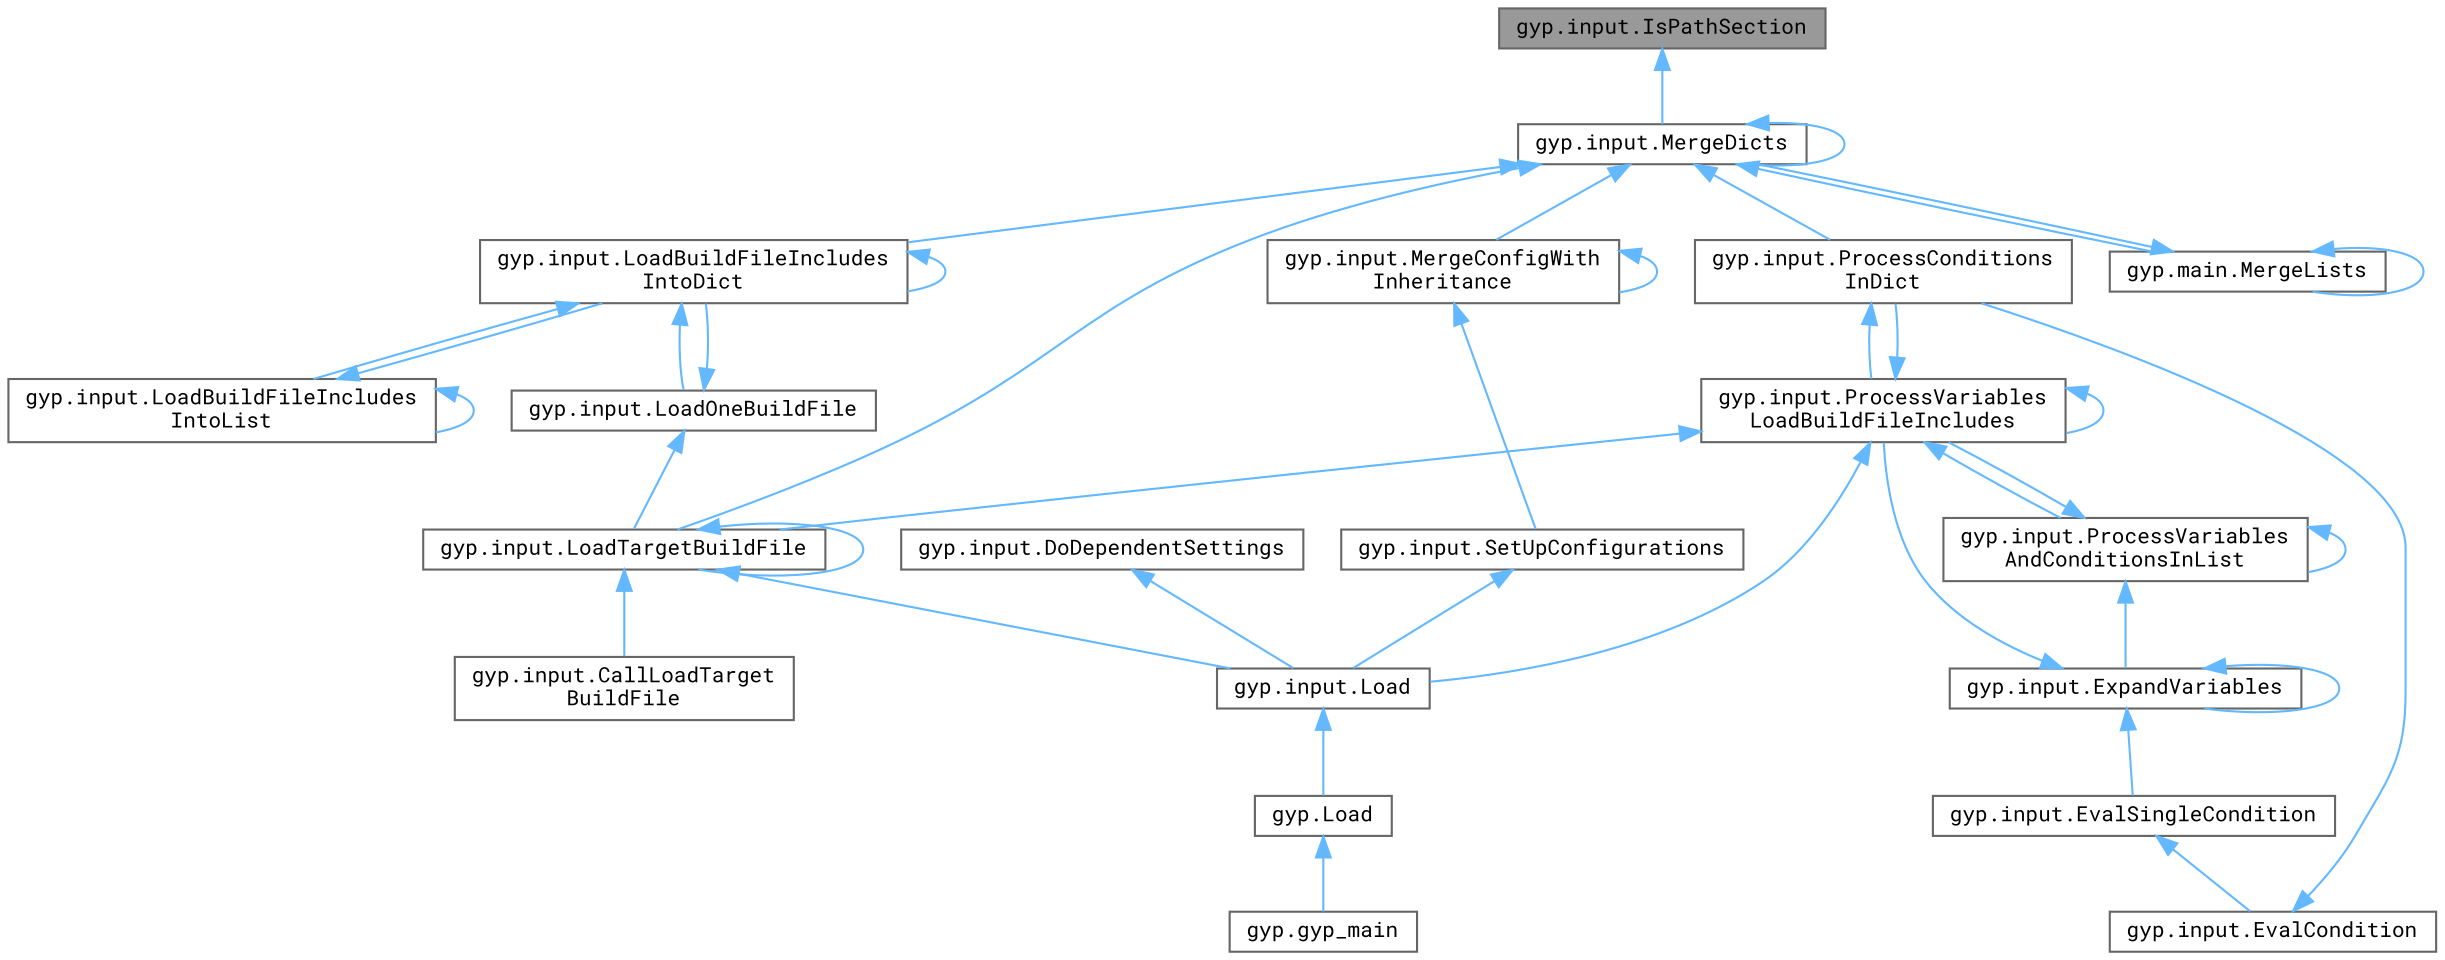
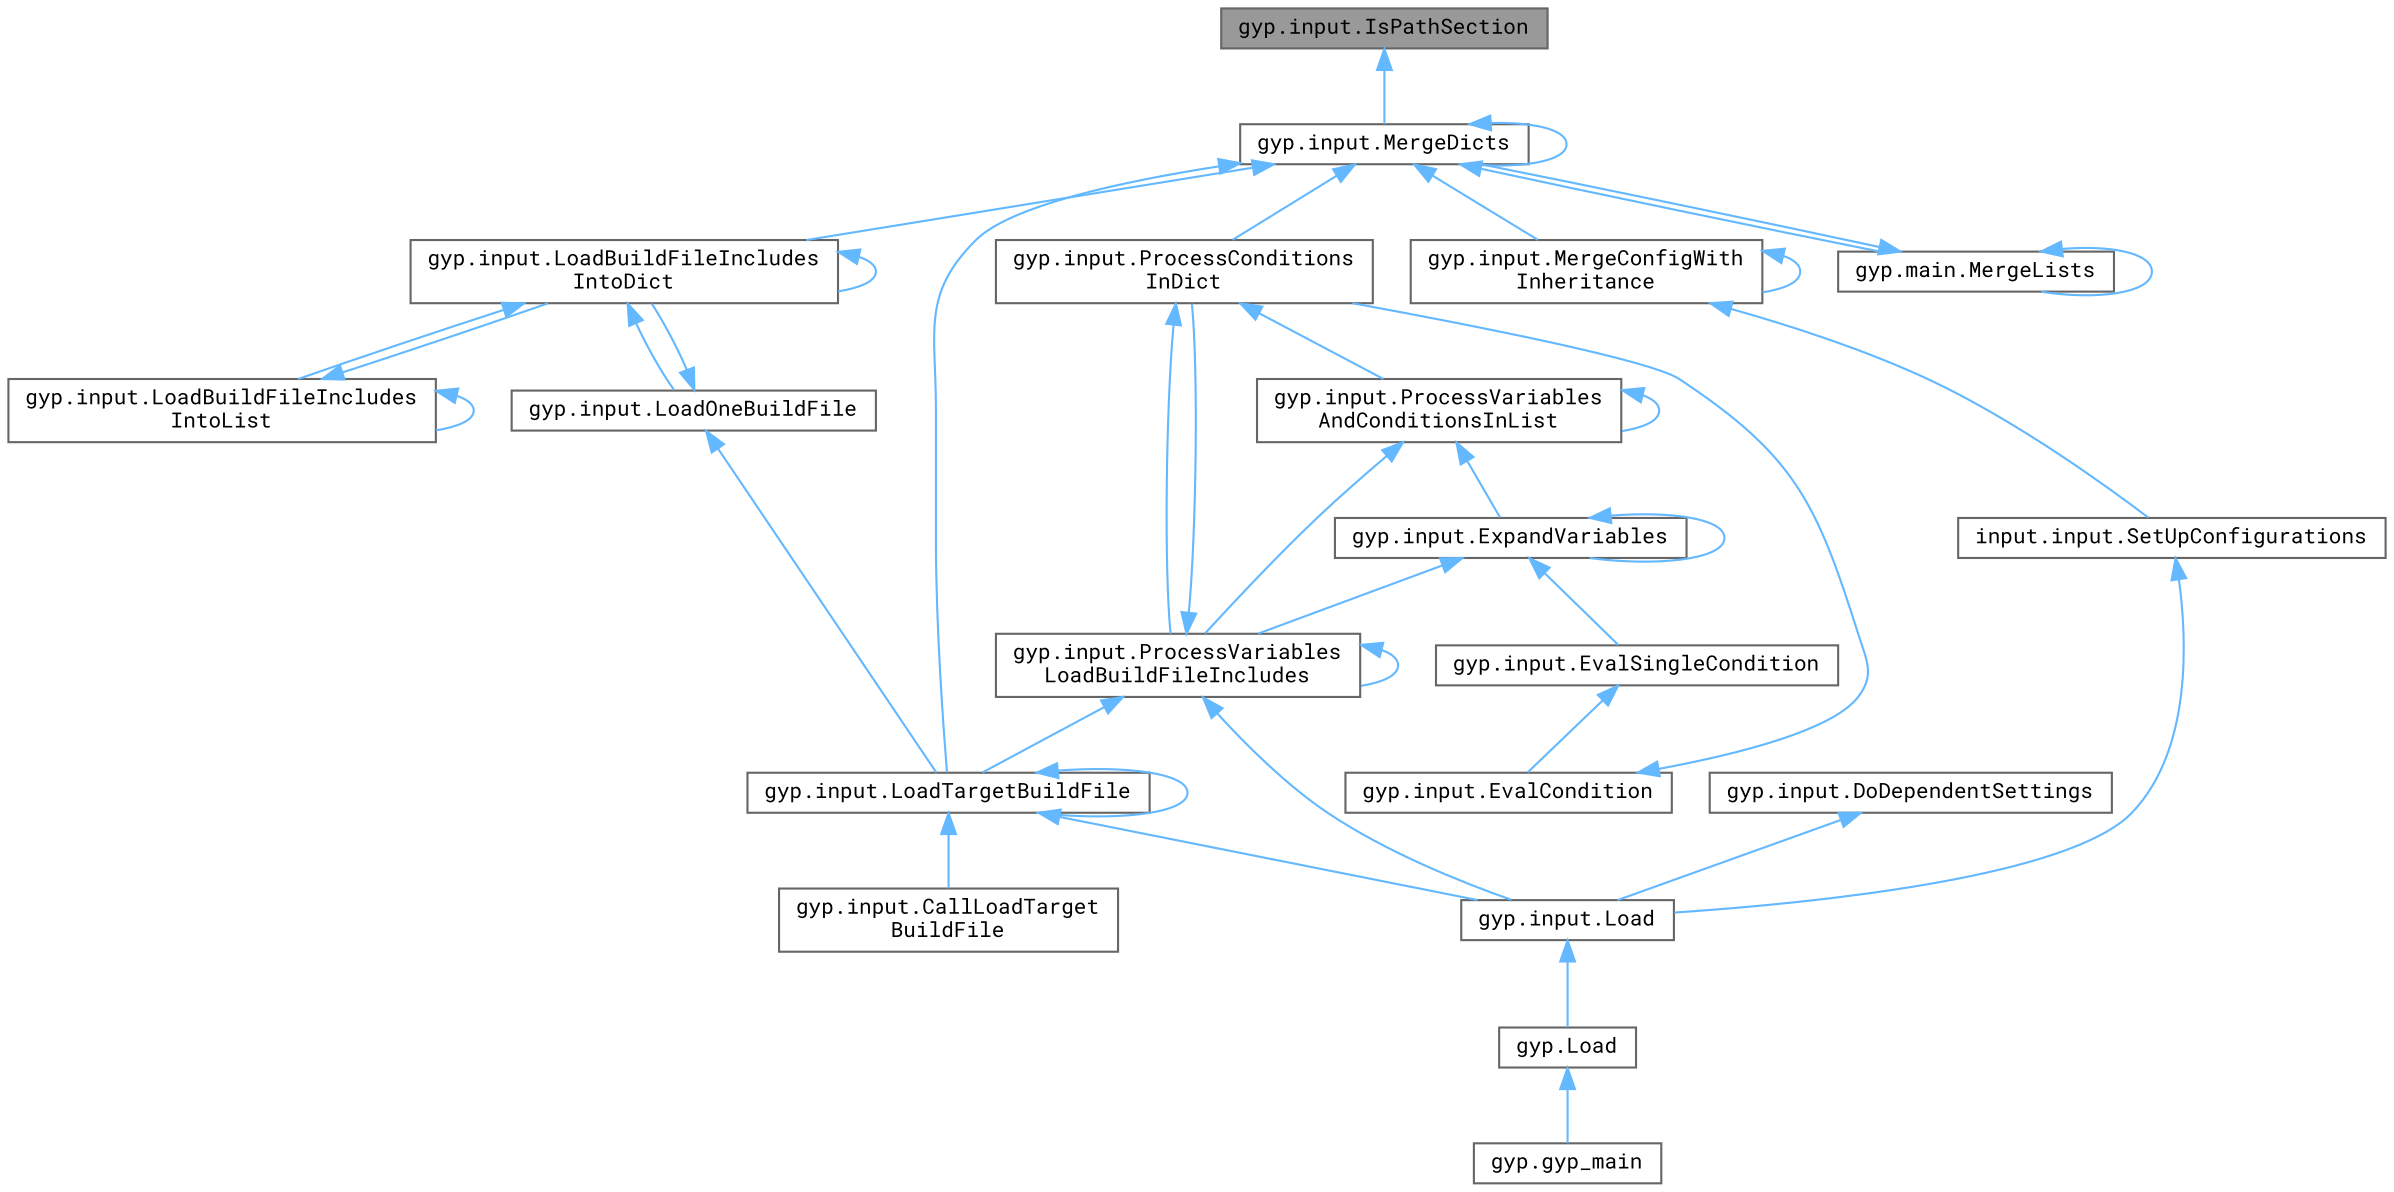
(2002, 486) -> (1321, 346)
(1542, 550) -> (2172, 538)
